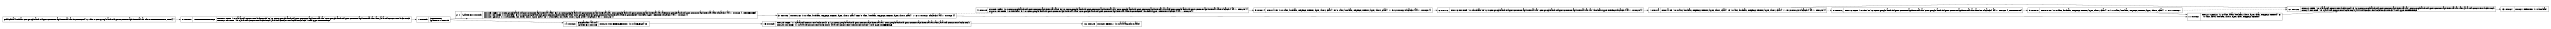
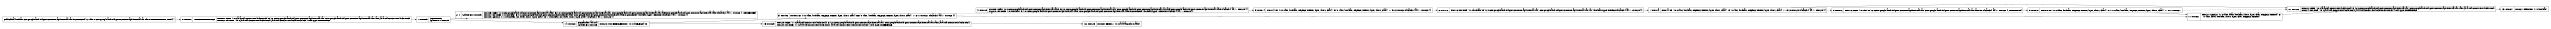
(767, 15) -> (727, 21)
